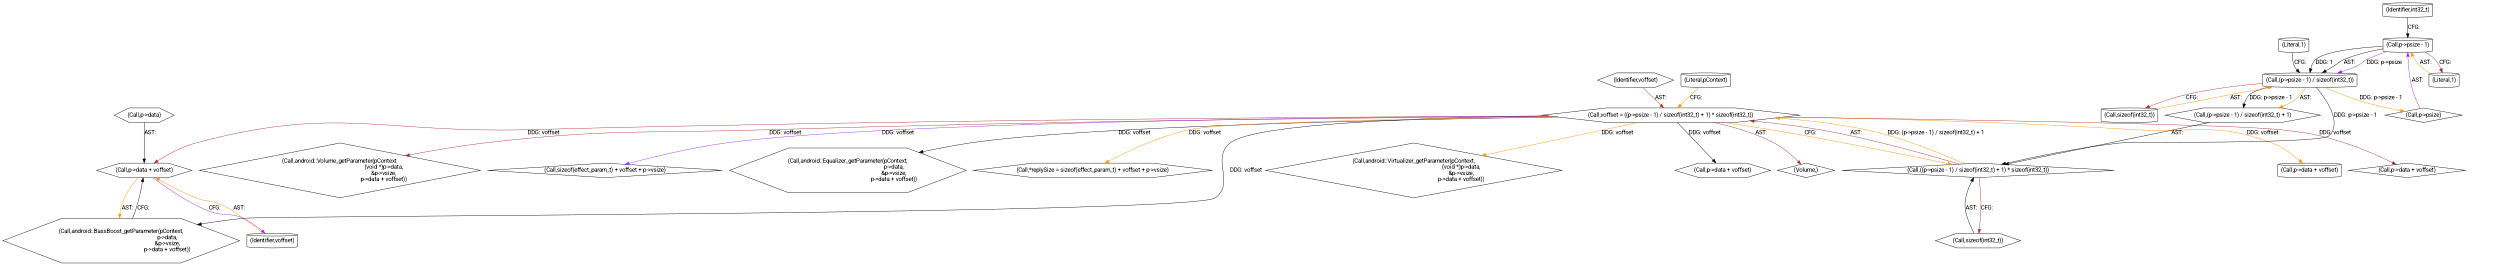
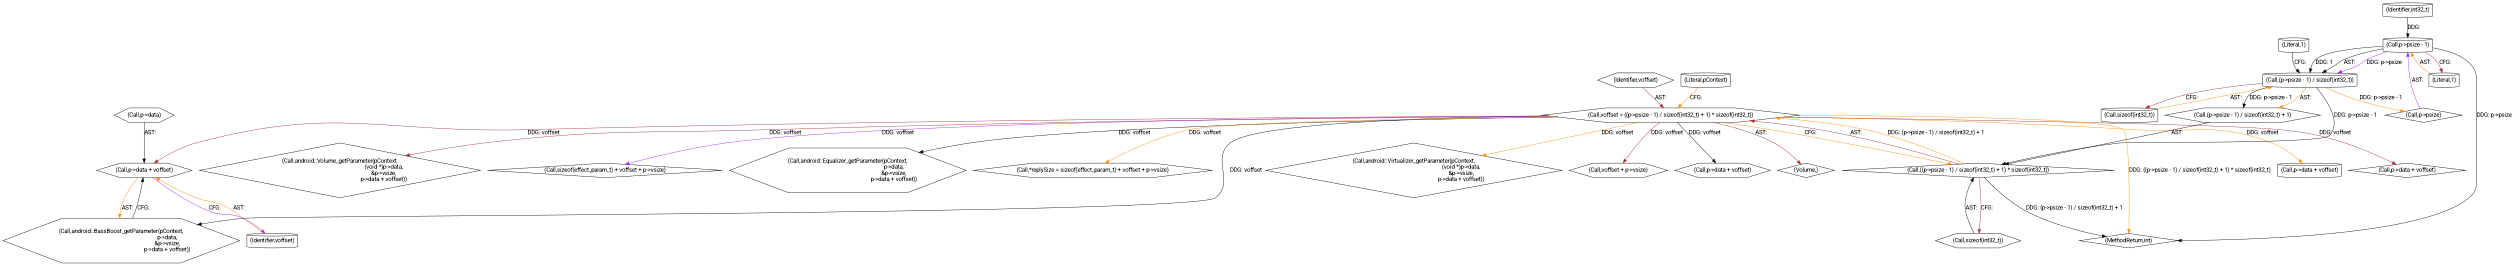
(2415, 28) -> (2415, 28)
none -> (1618, 170)
none -> (2129, 241)
